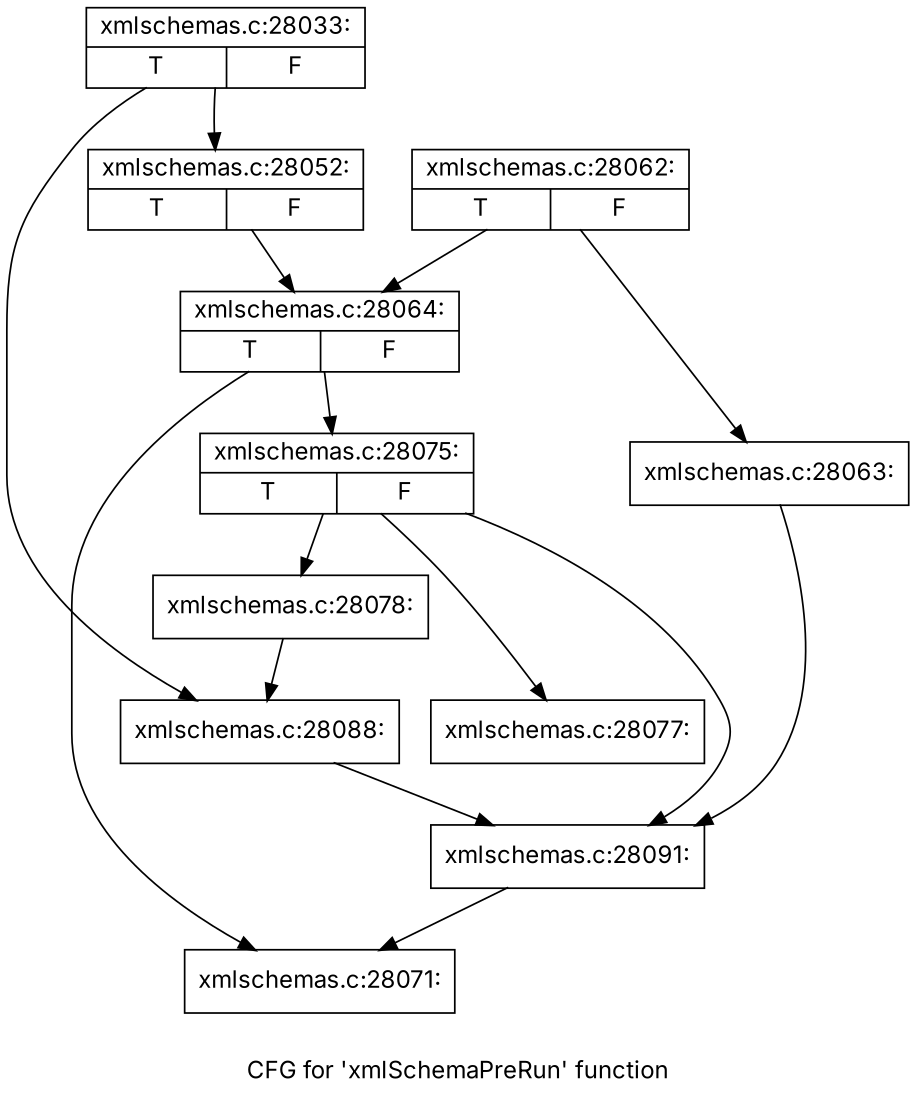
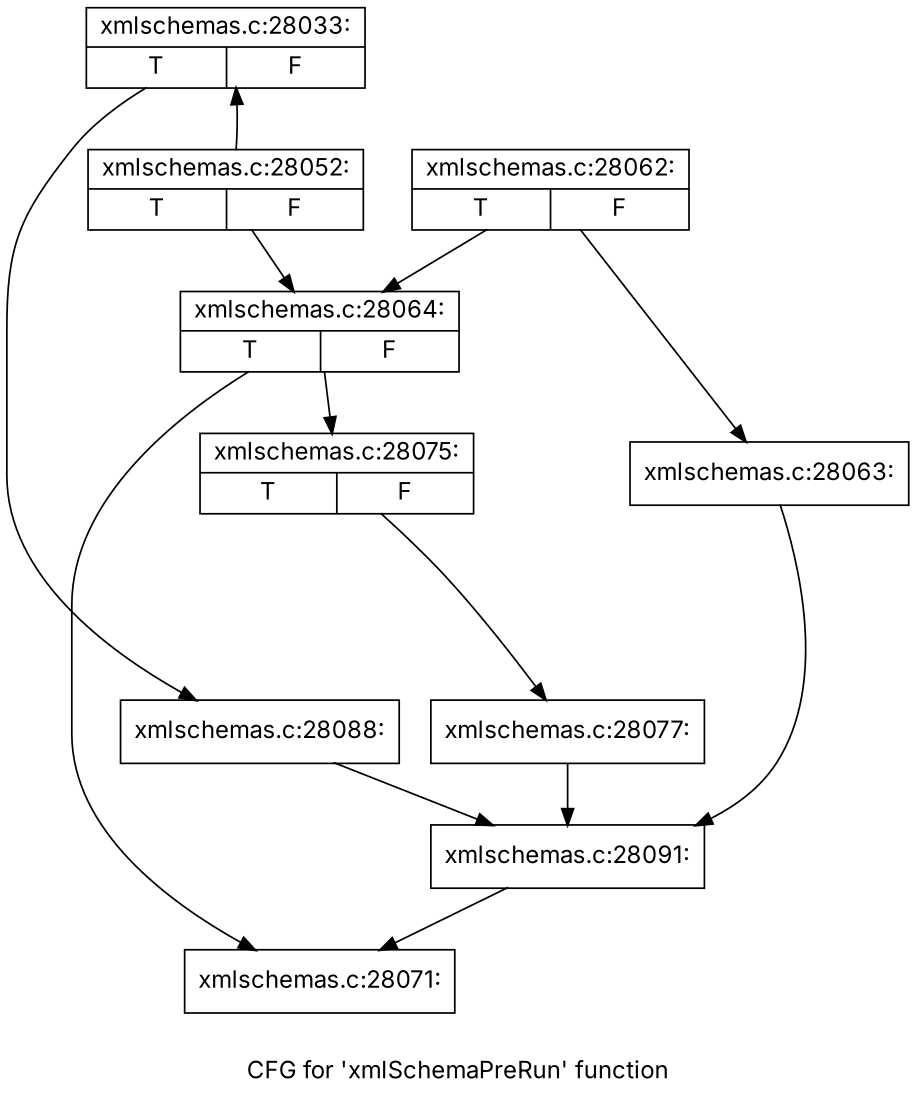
(214, 110) -> (237, 128)
(291, 607) -> none
(665, 631) -> (568, 786)
